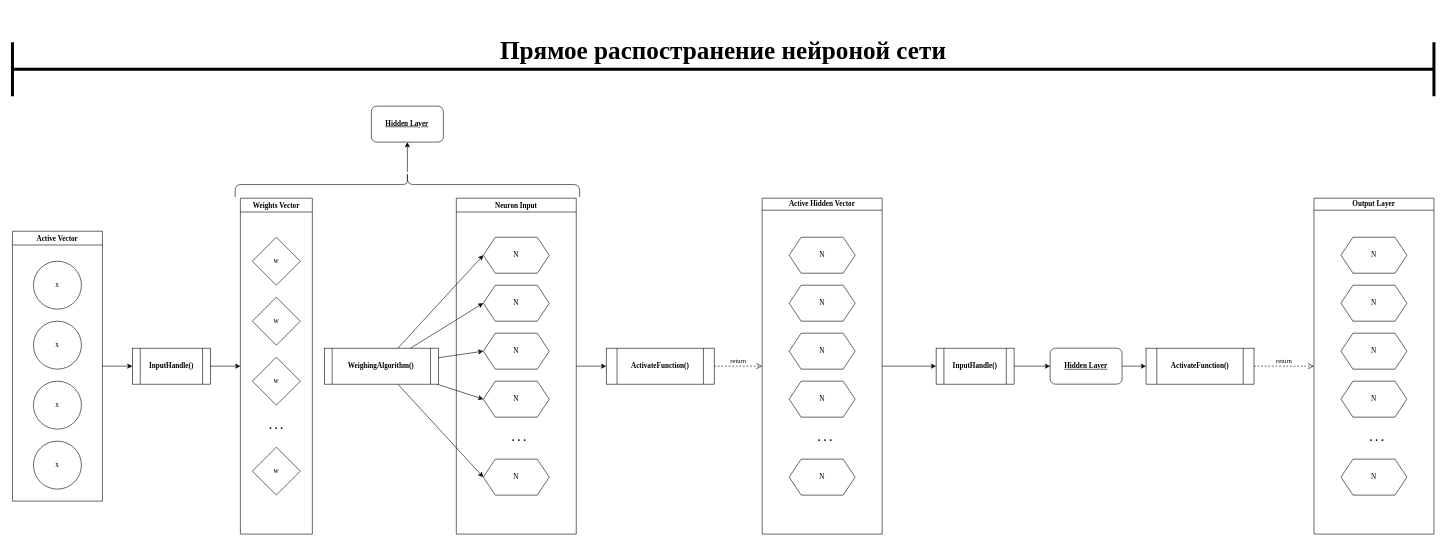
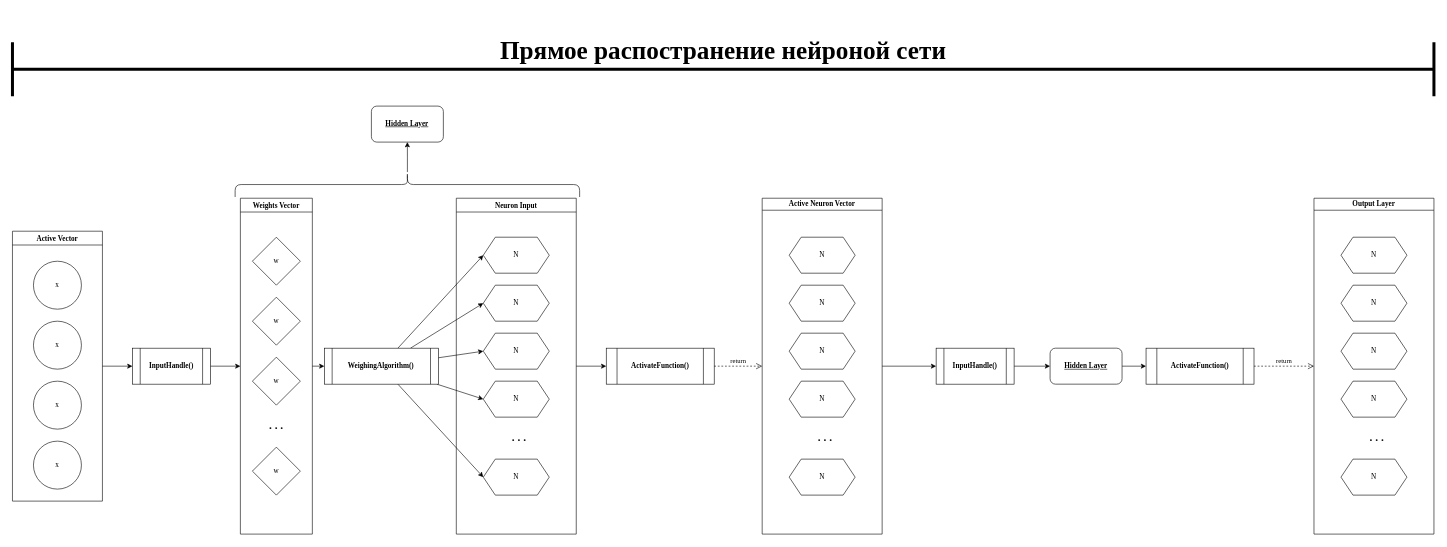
(822, 204) -> (822, 204)
none -> (318, 366)
